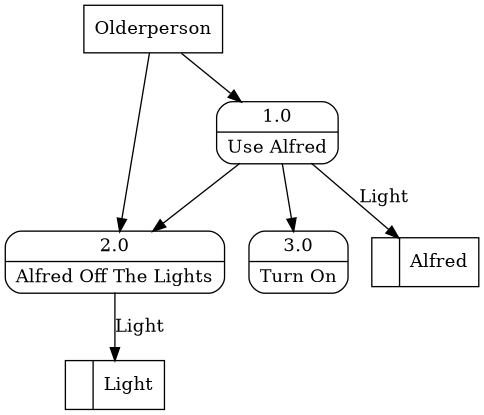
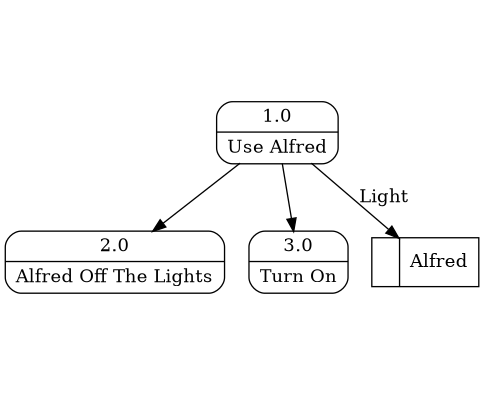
(153, 29) -> none
(115, 385) -> none
